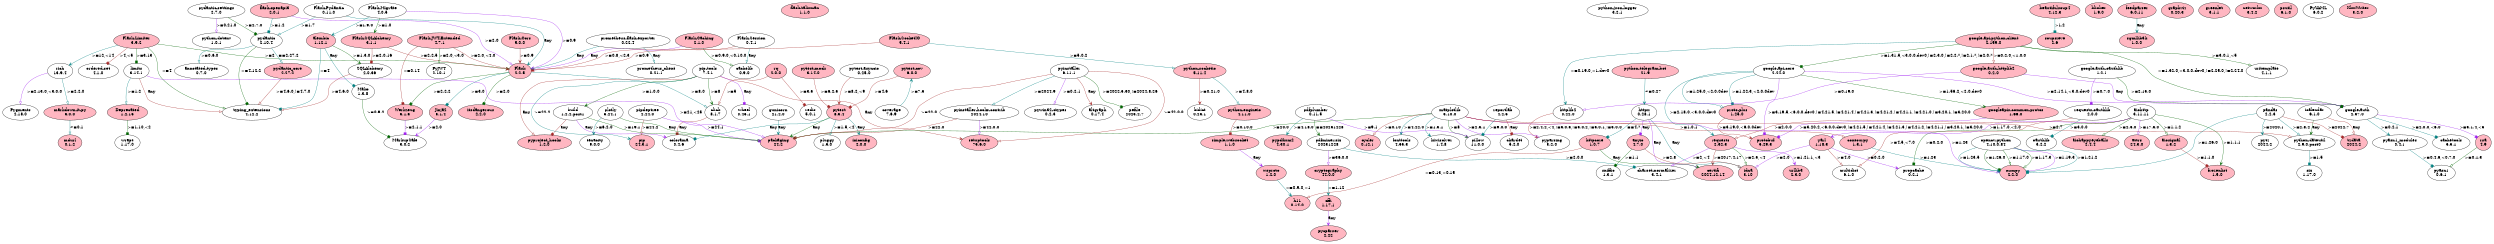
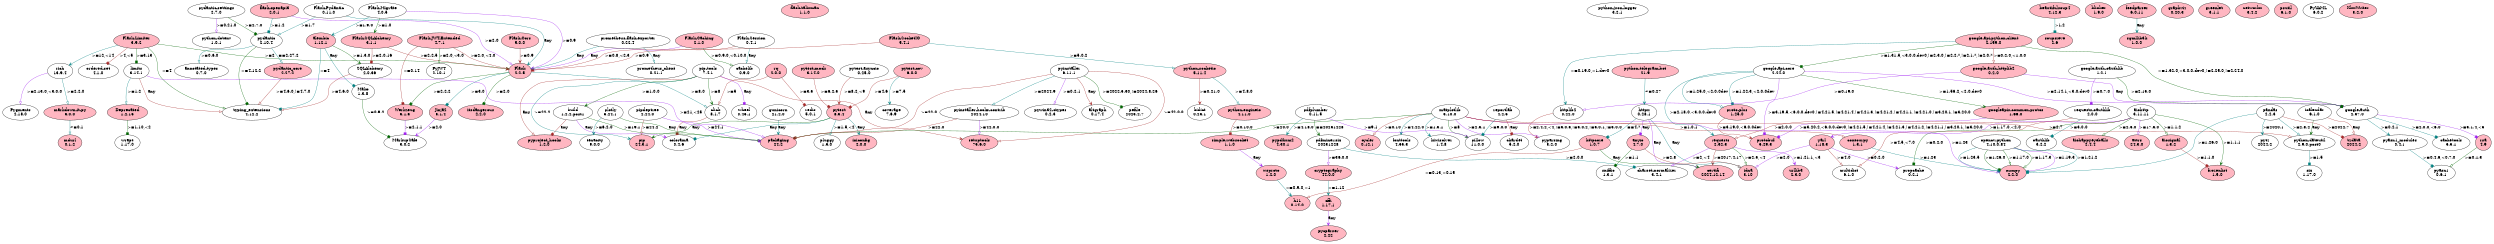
(2267, 71) -> none
(908, 95) -> (891, 88)
(811, 126) -> (741, 121)
